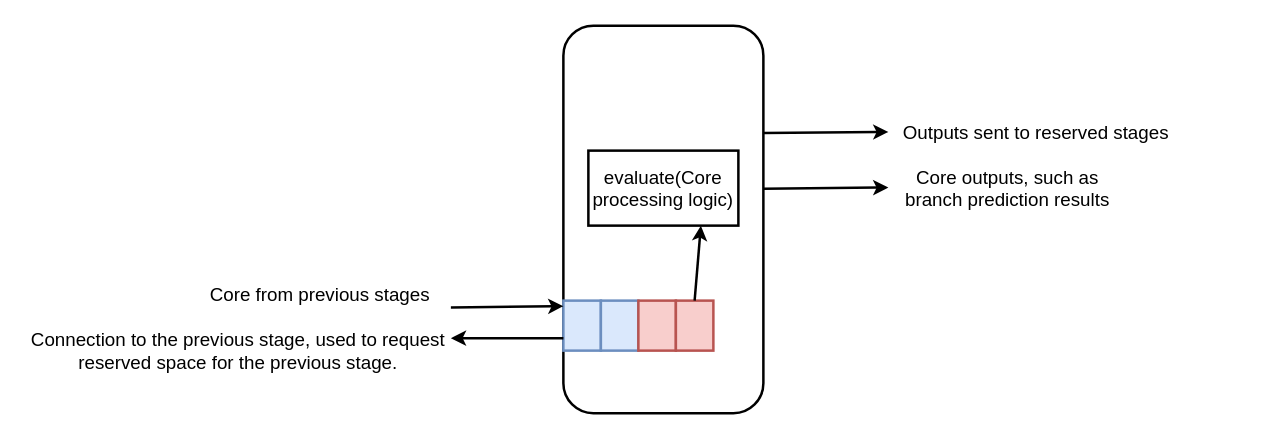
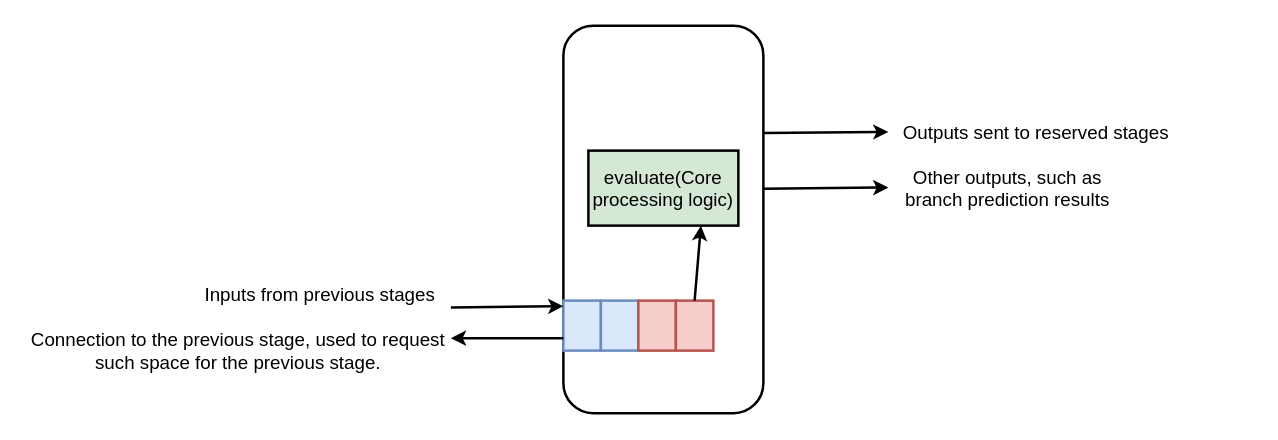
(663, 188) -> (663, 188)
(1008, 188) -> (1008, 188)
(320, 294) -> (320, 294)
(238, 351) -> (238, 351)
